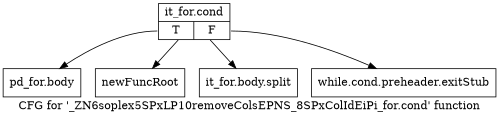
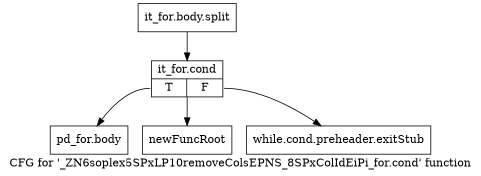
(220, 51) -> (187, 42)
